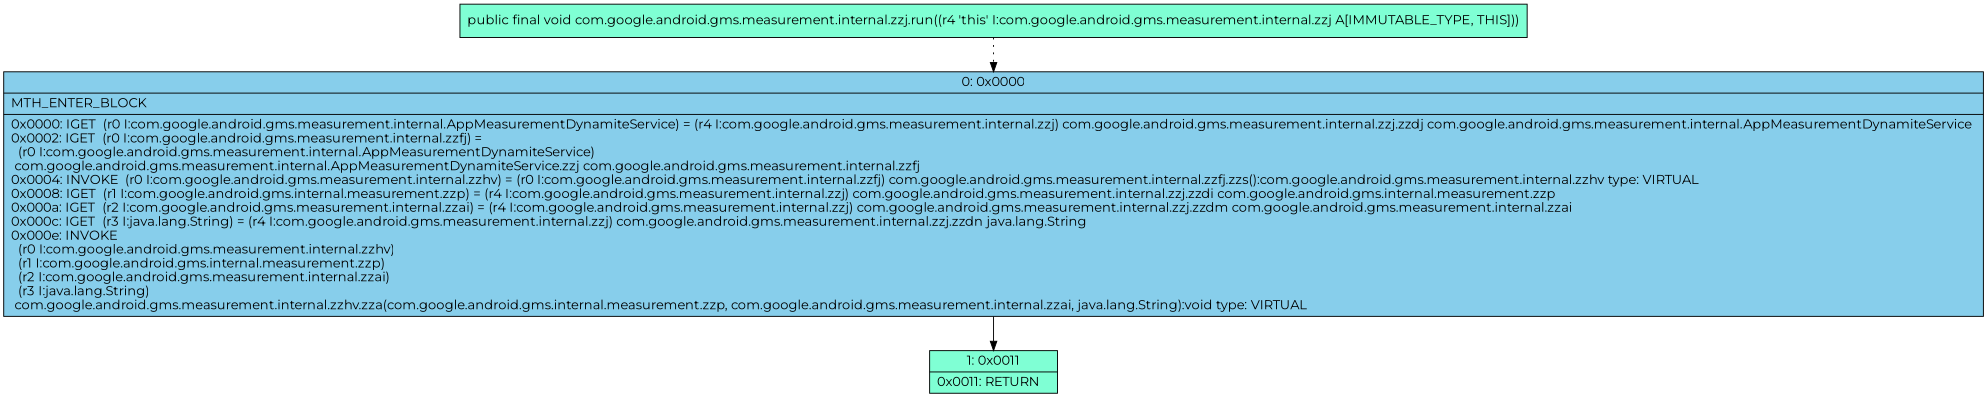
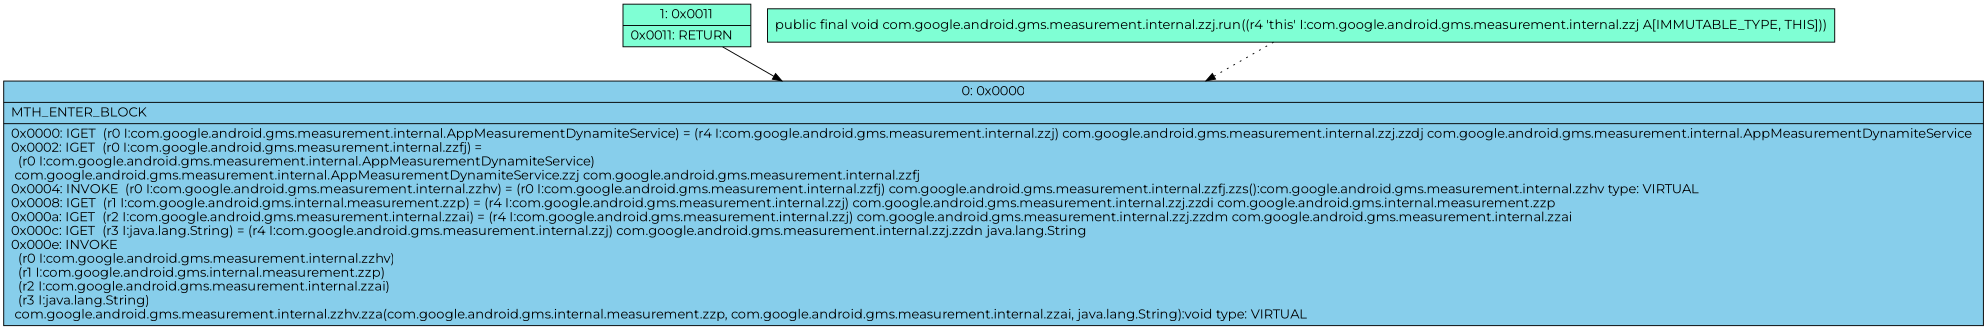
(994, 329) -> (748, 62)
